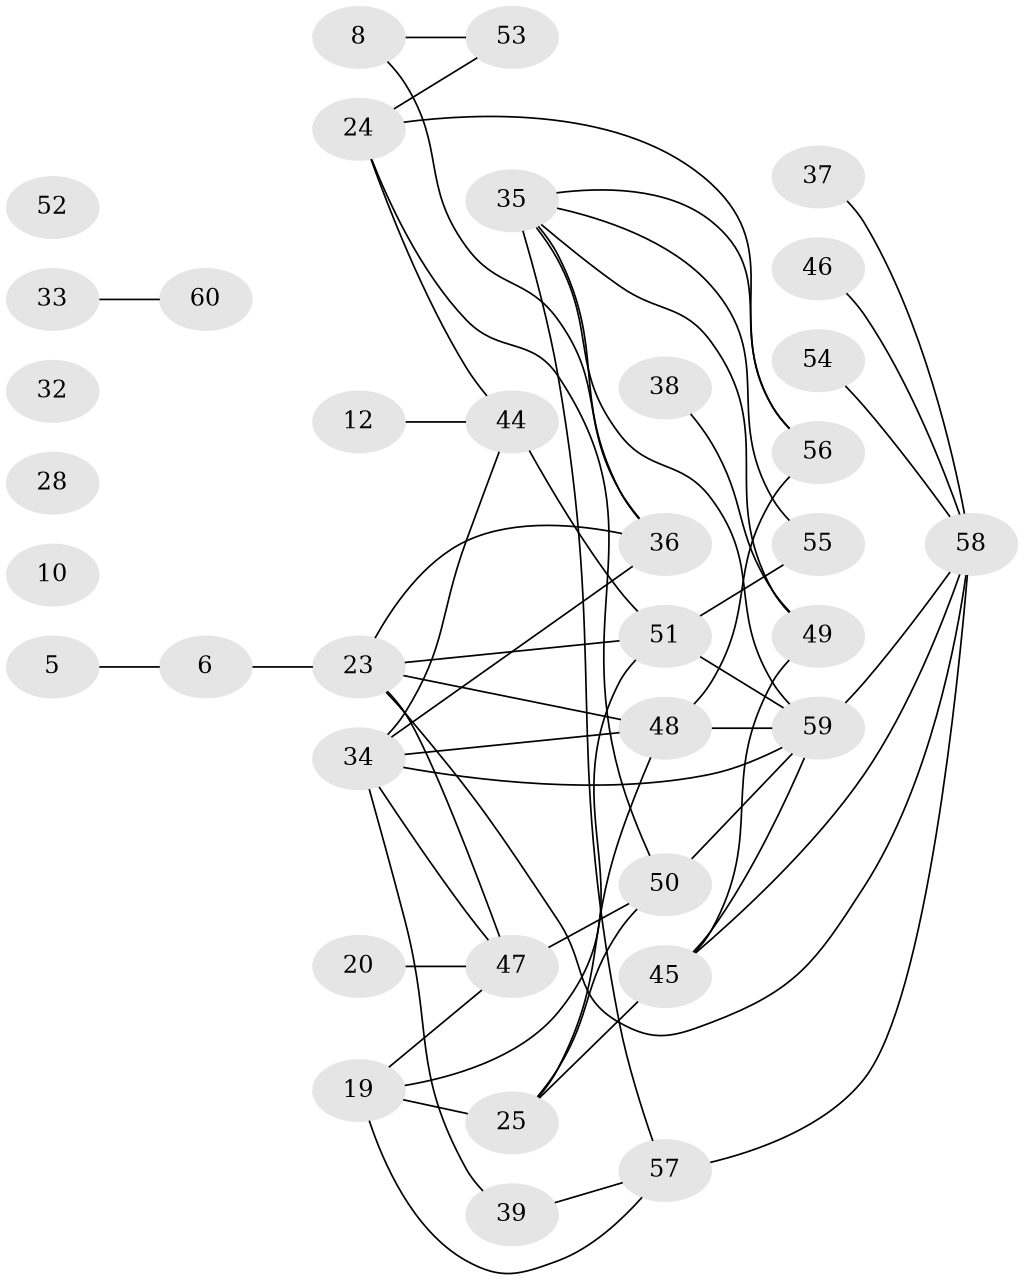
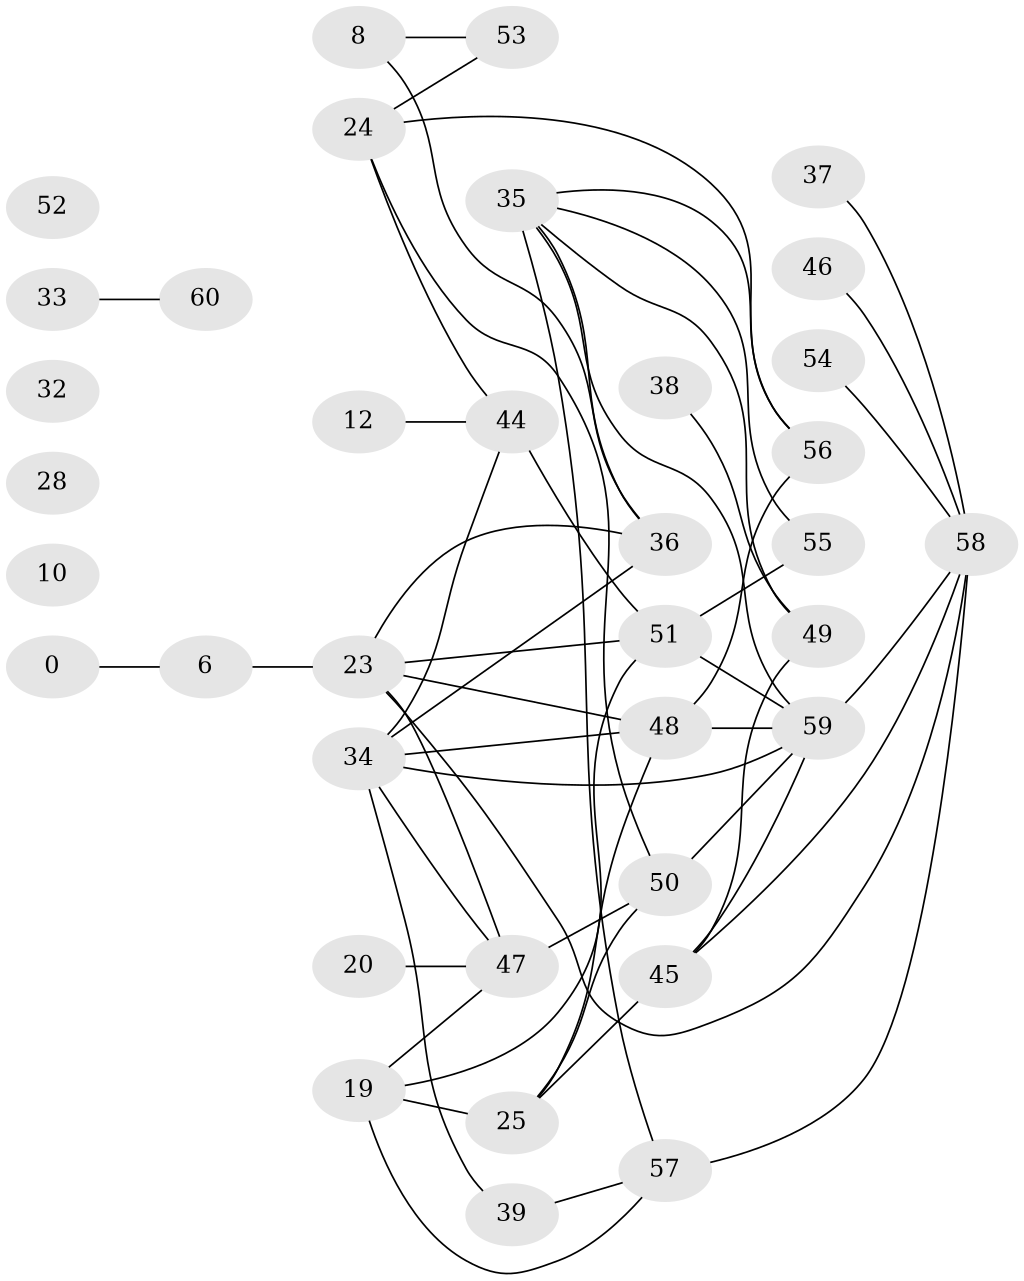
(53, 667) -> (53, 667)
